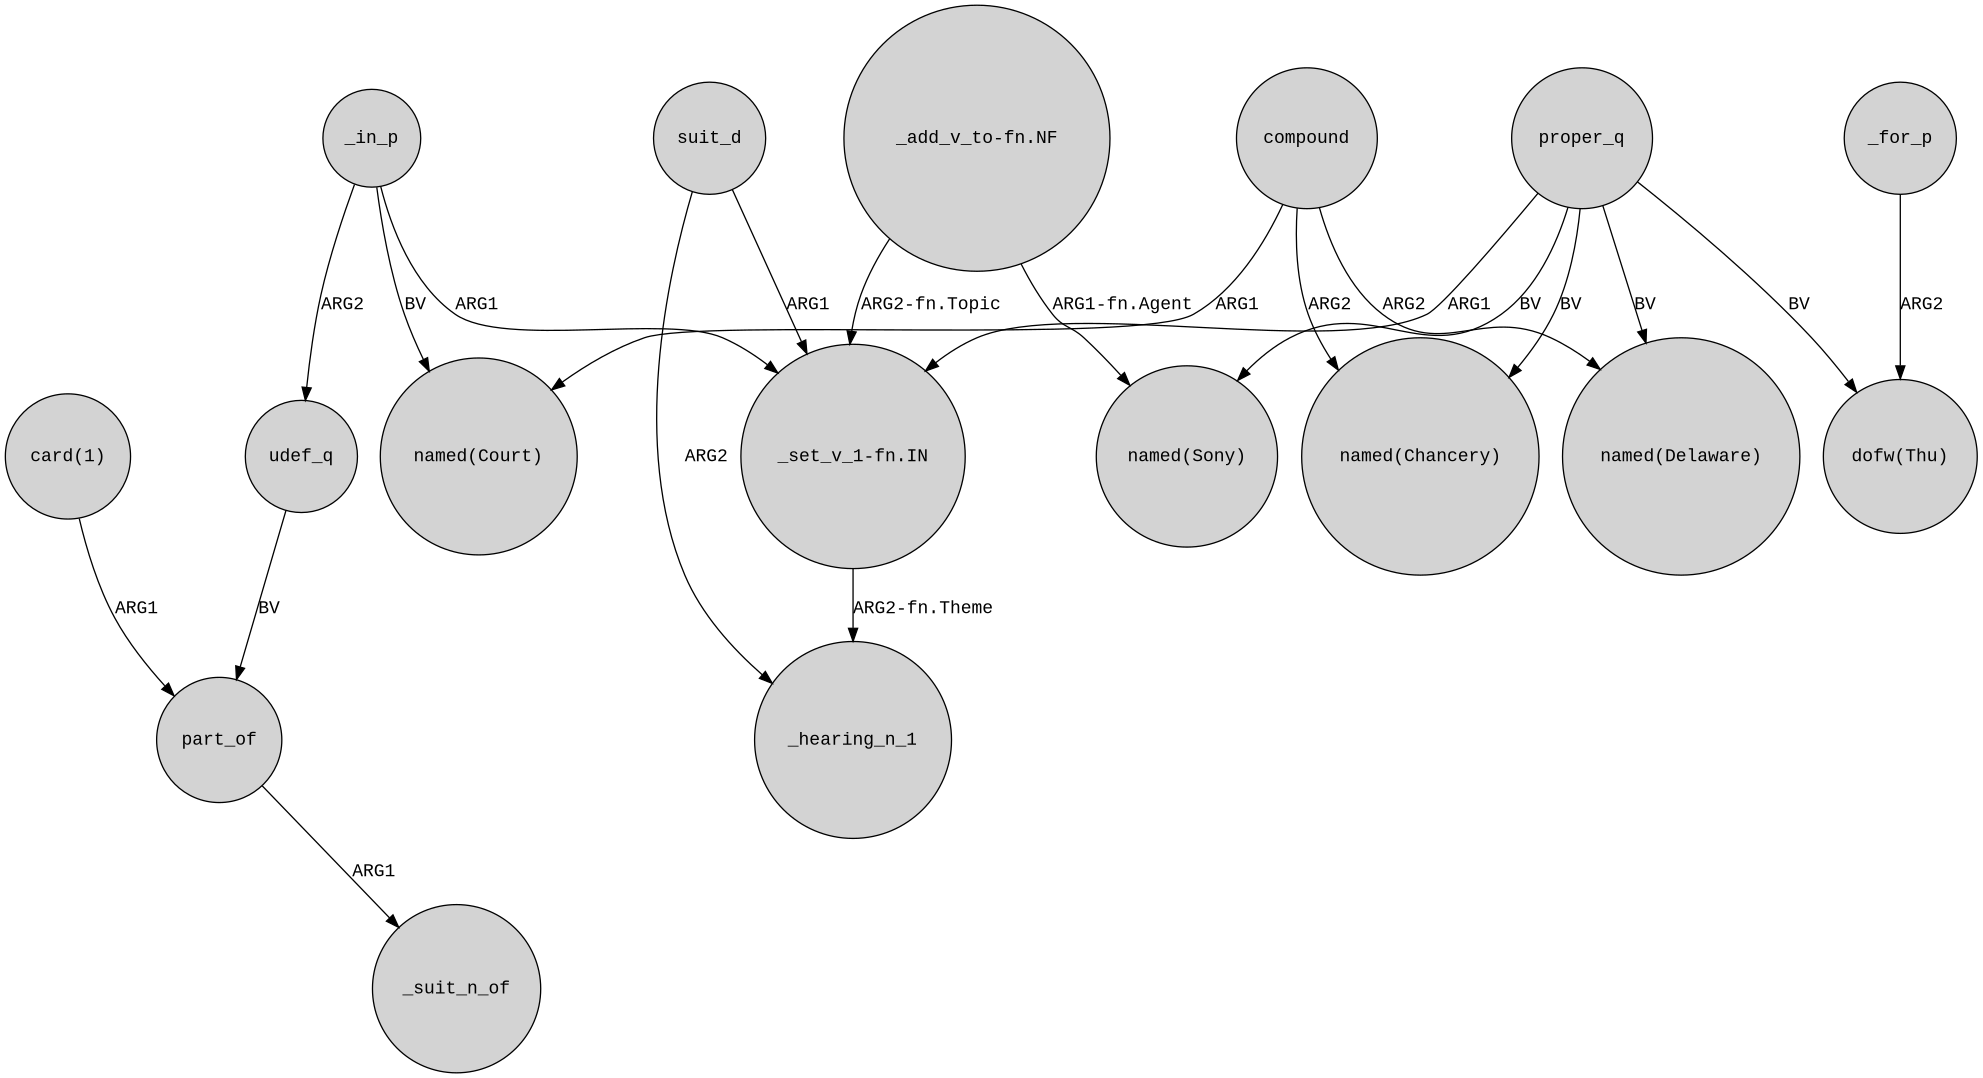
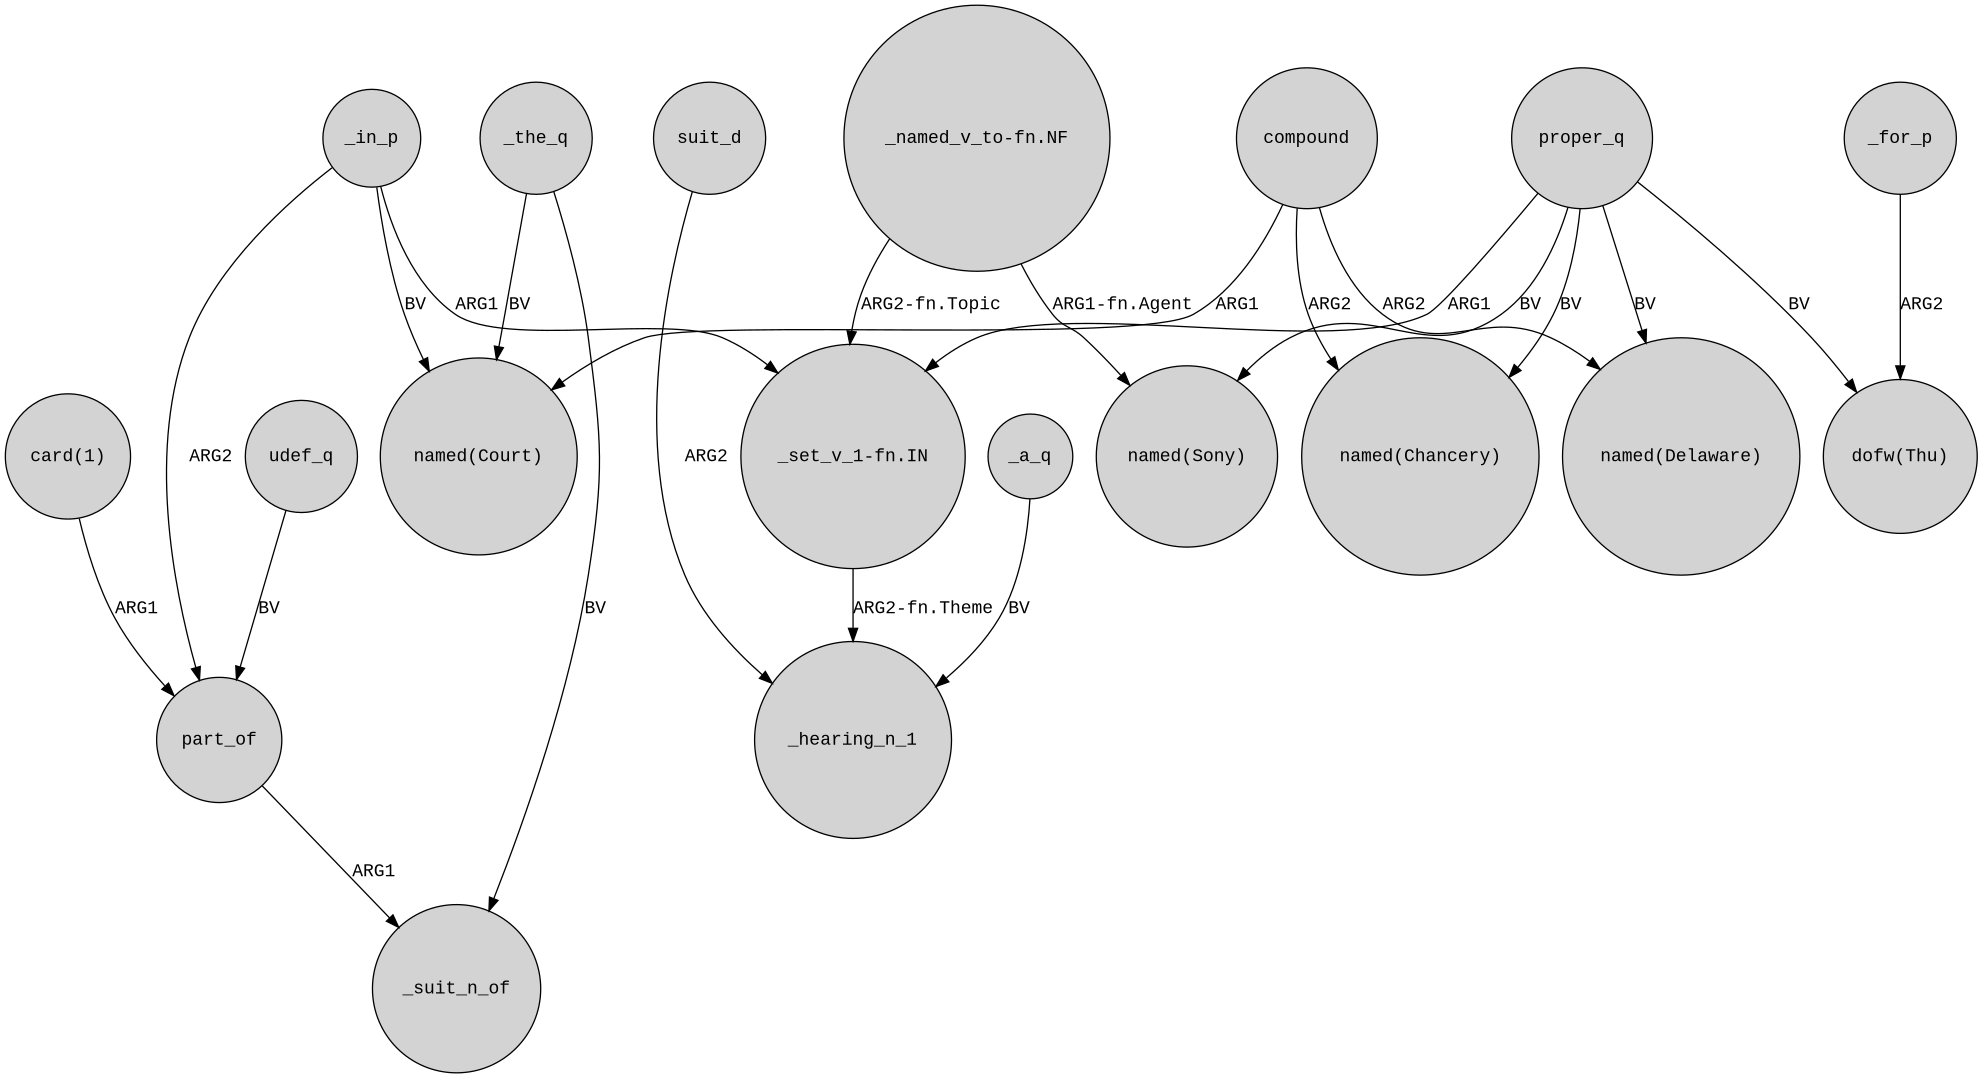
none -> (536, 138)
(977, 138) -> (977, 138)
(767, 266) -> none
(323, 284) -> (175, 391)
none -> (1030, 456)
